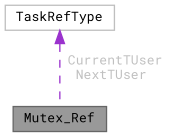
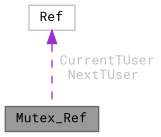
(60, 18) -> (52, 18)
